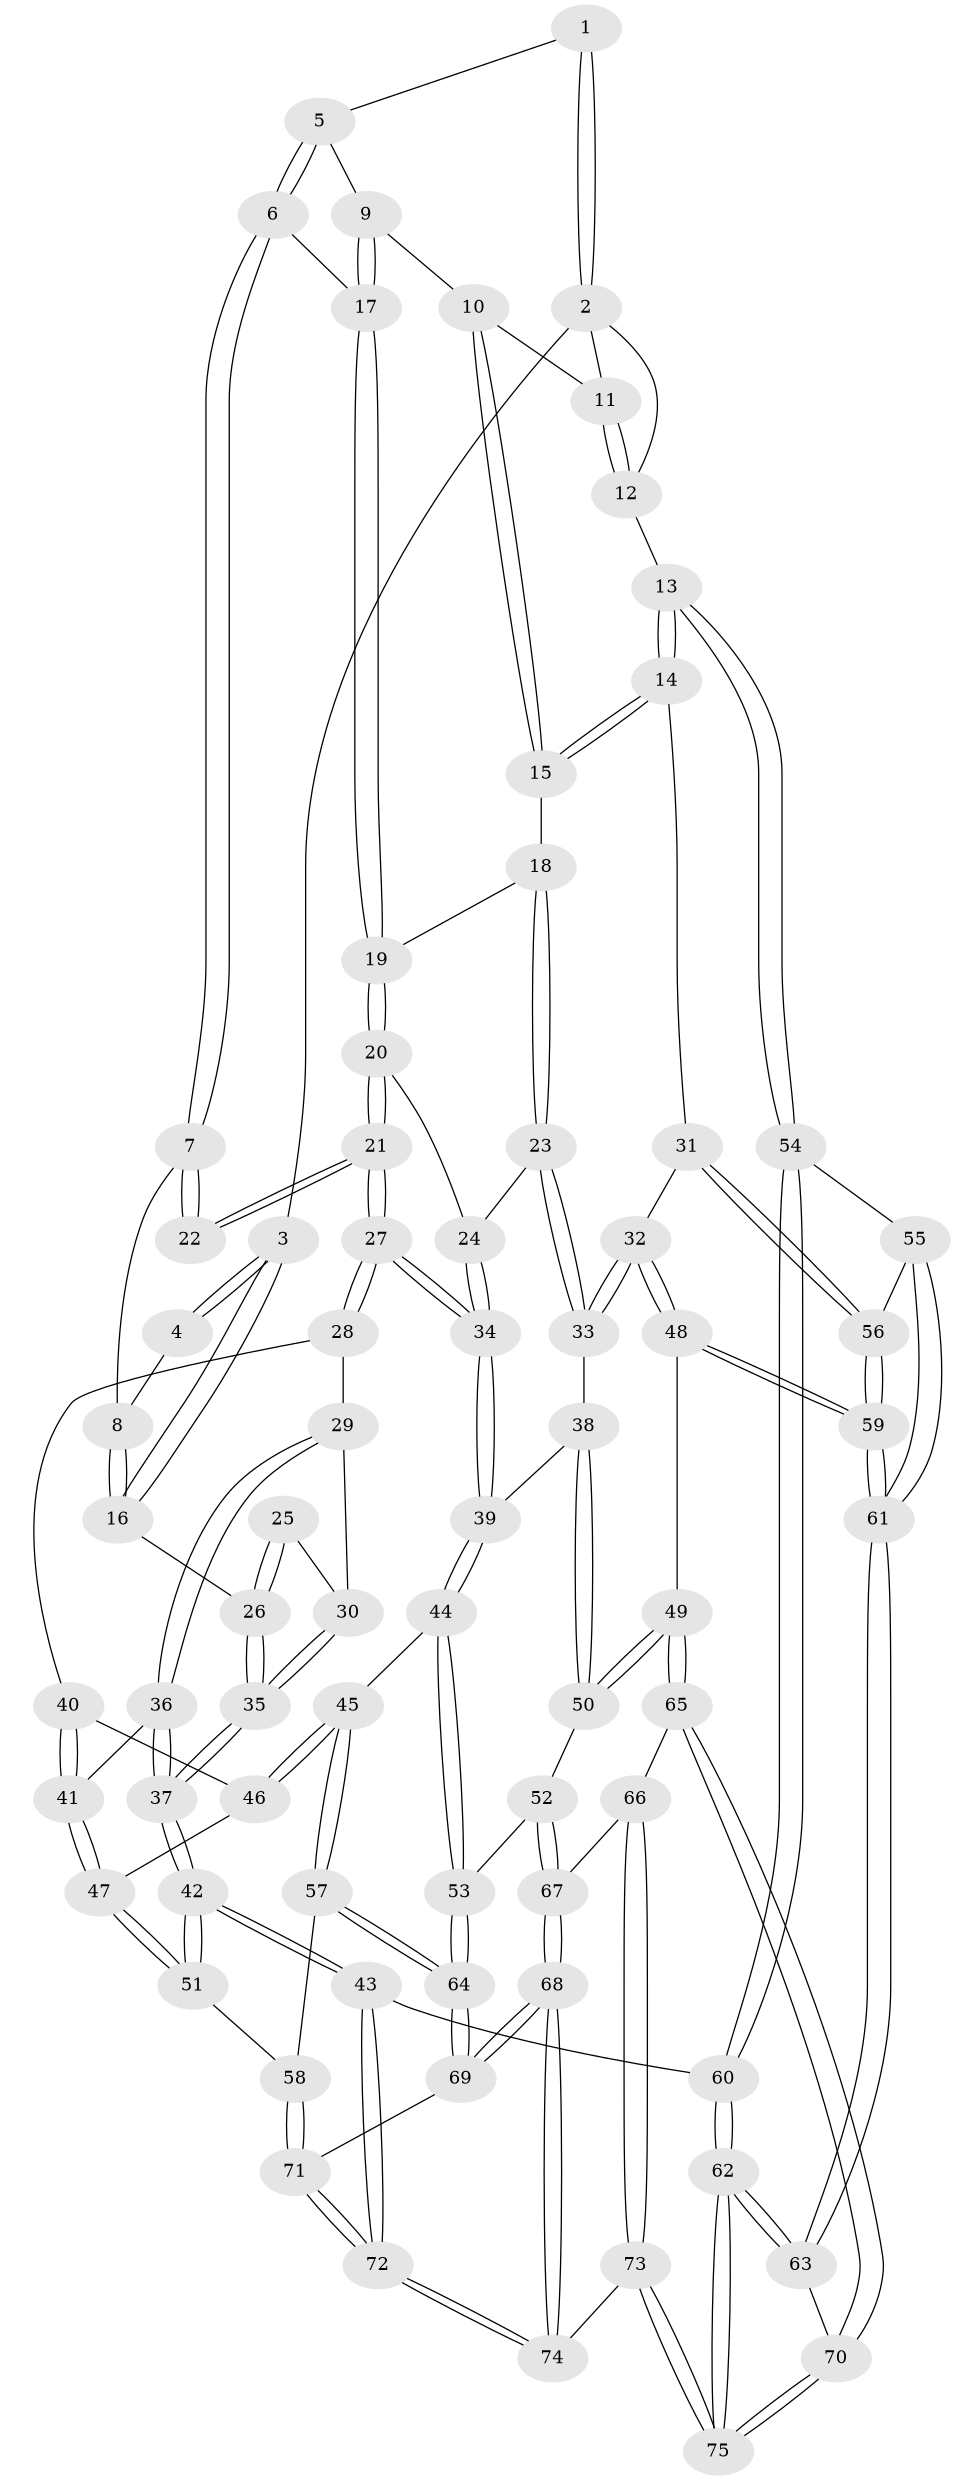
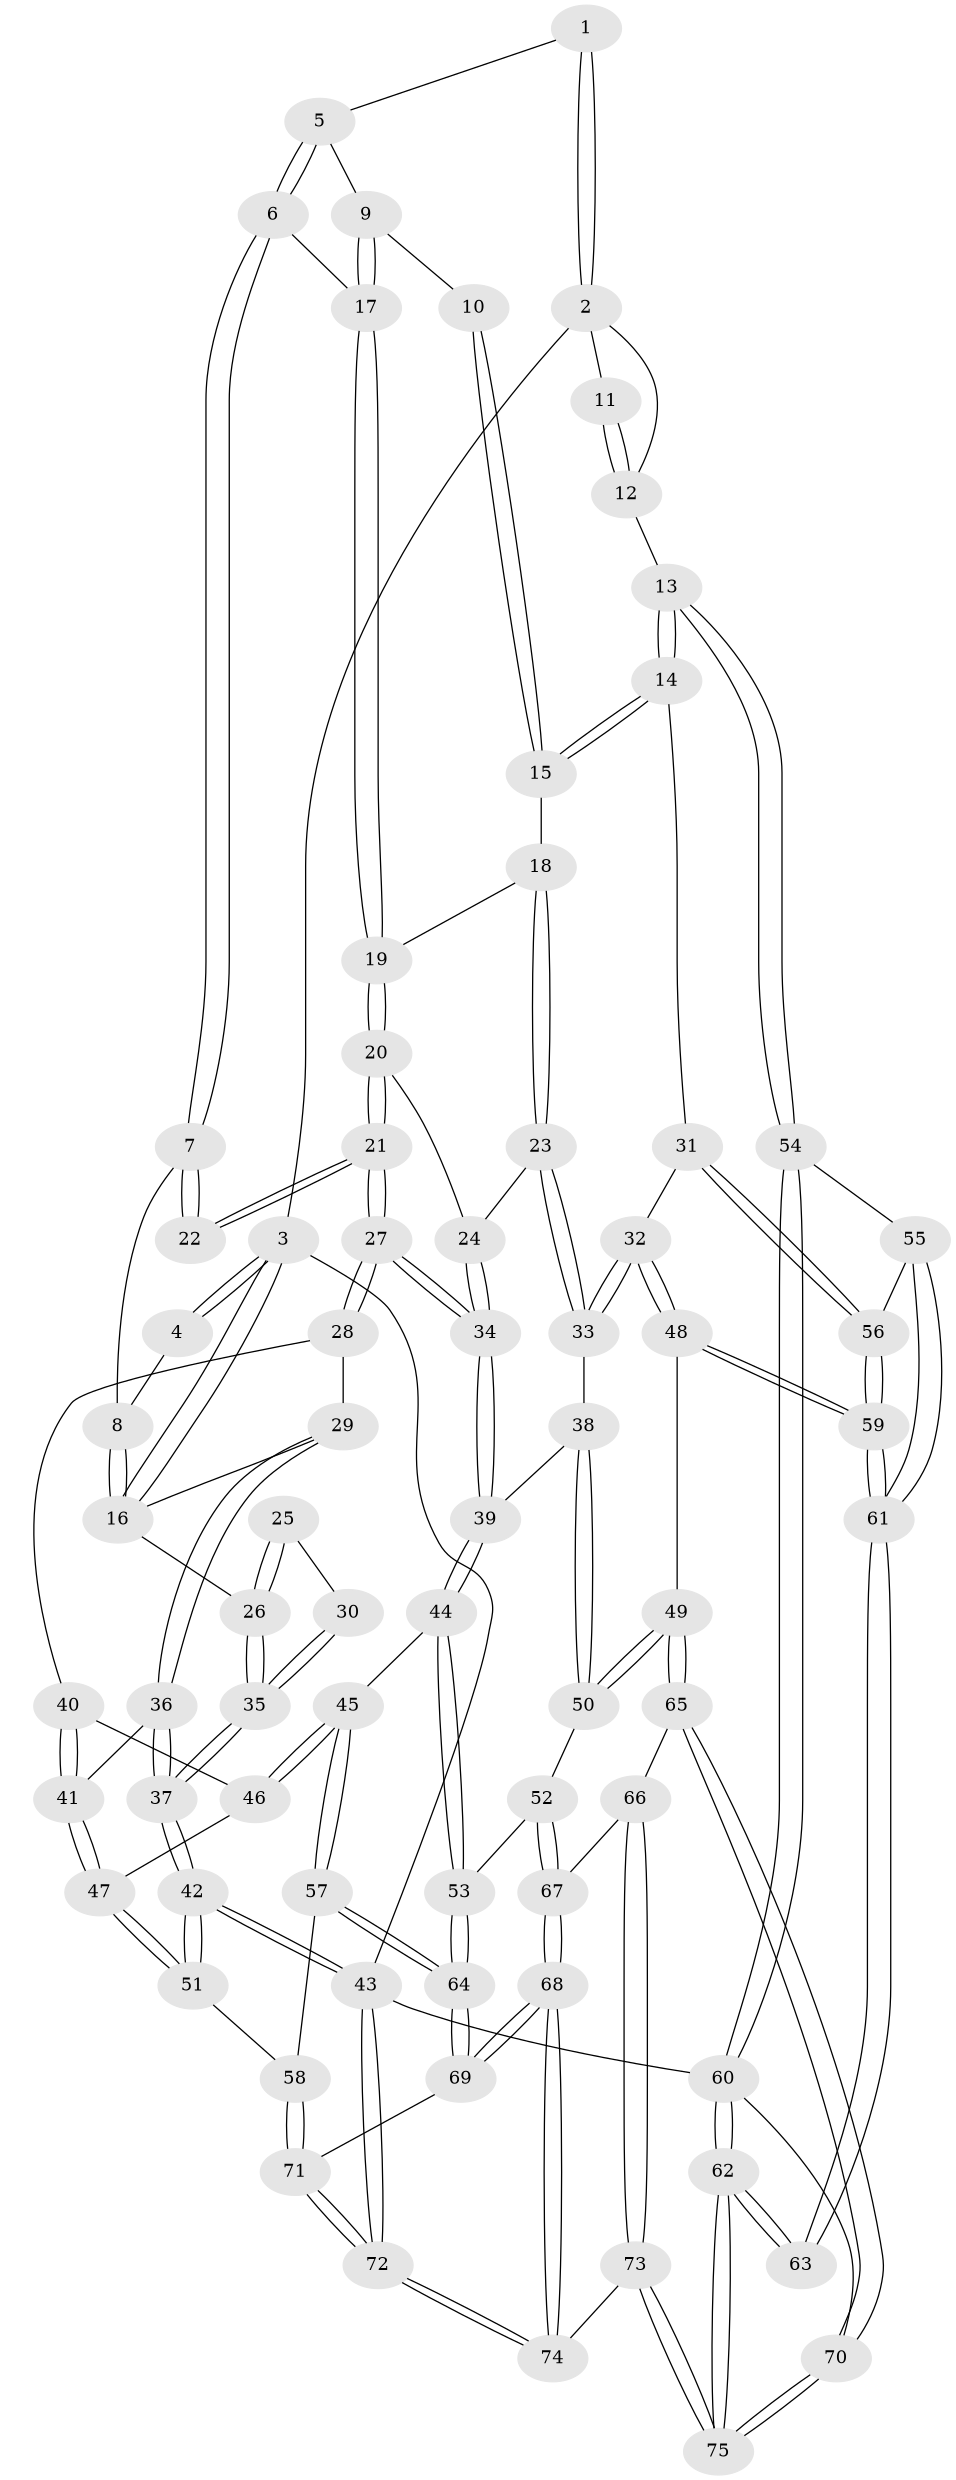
(536, 352) -> none
(346, 1520) -> (231, 1473)
none -> (485, 1583)
(819, 2312) -> (840, 2222)
